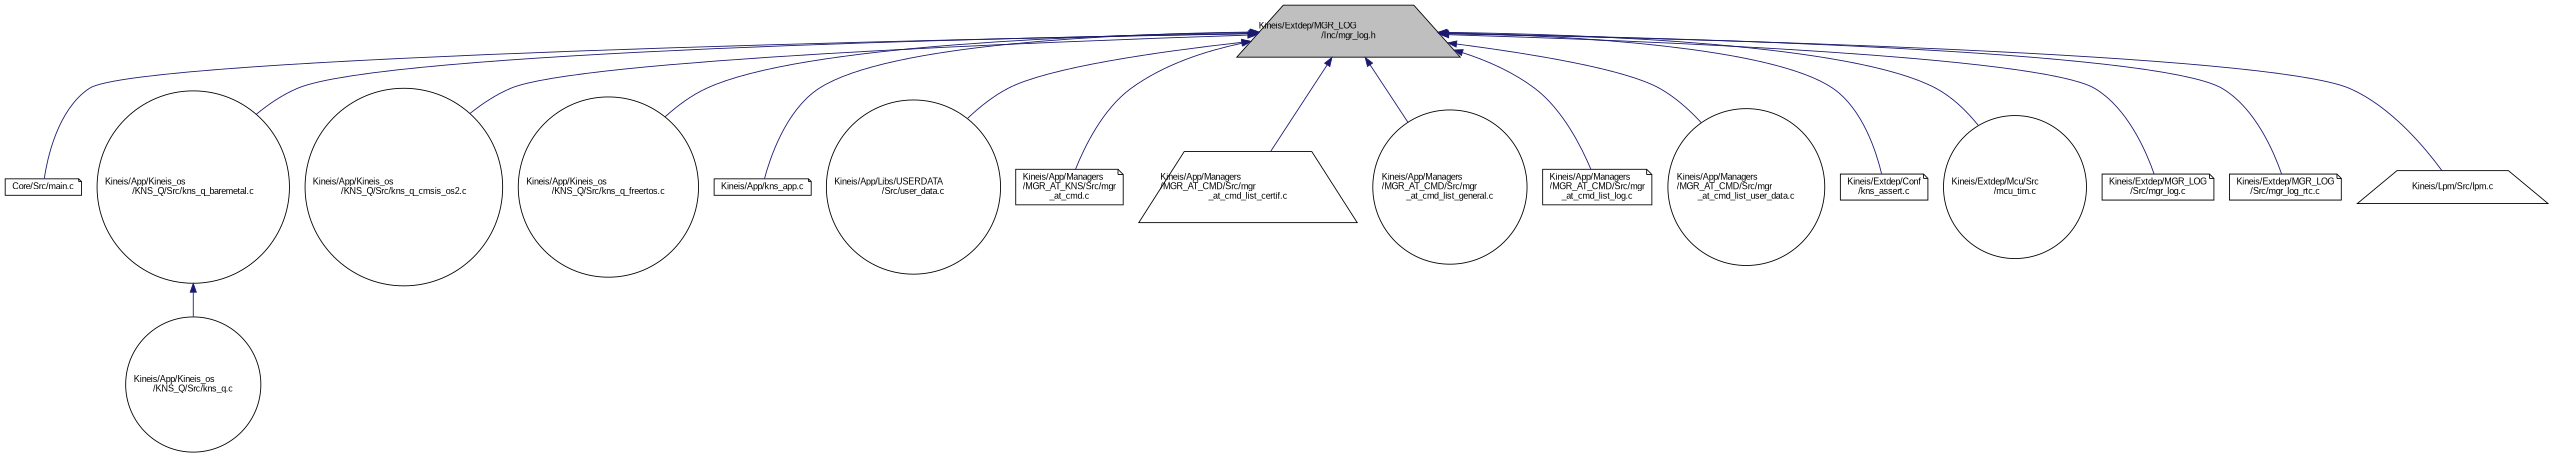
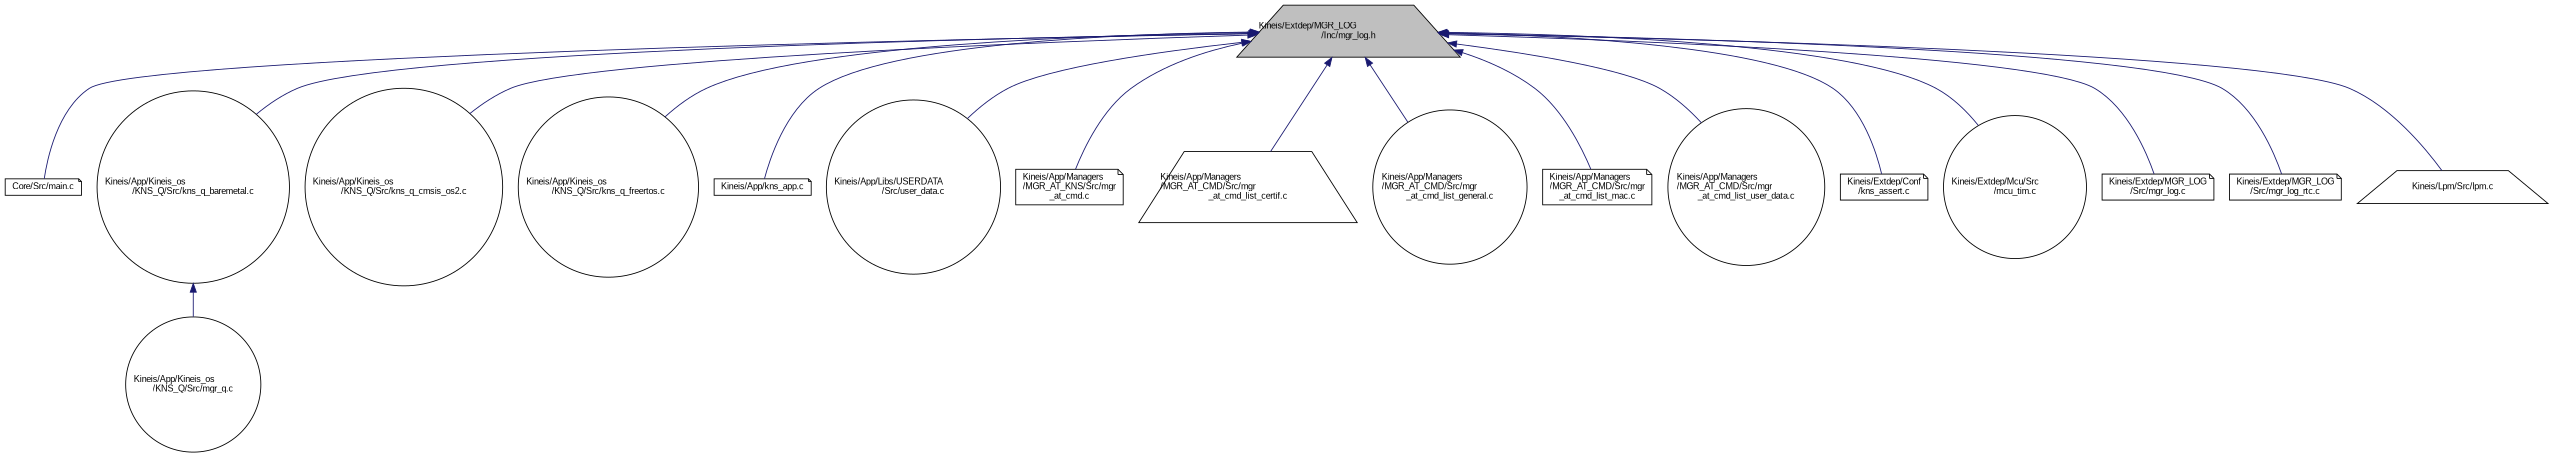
(1597, 187) -> (1597, 187)
(193, 385) -> (193, 385)
